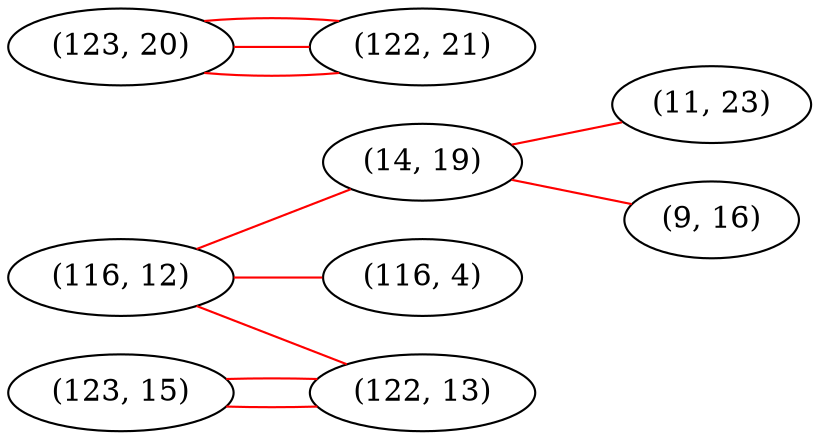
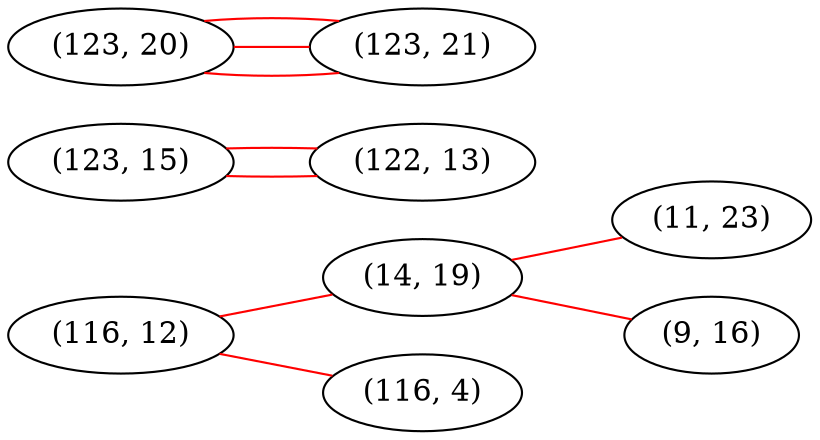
(423, 47) -> (423, 47)
(272, 335) -> none
